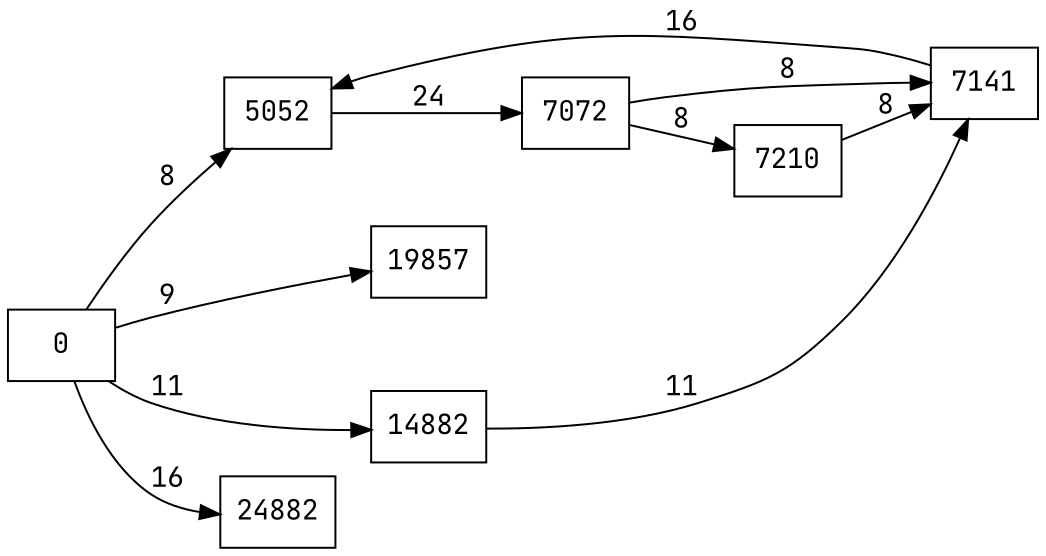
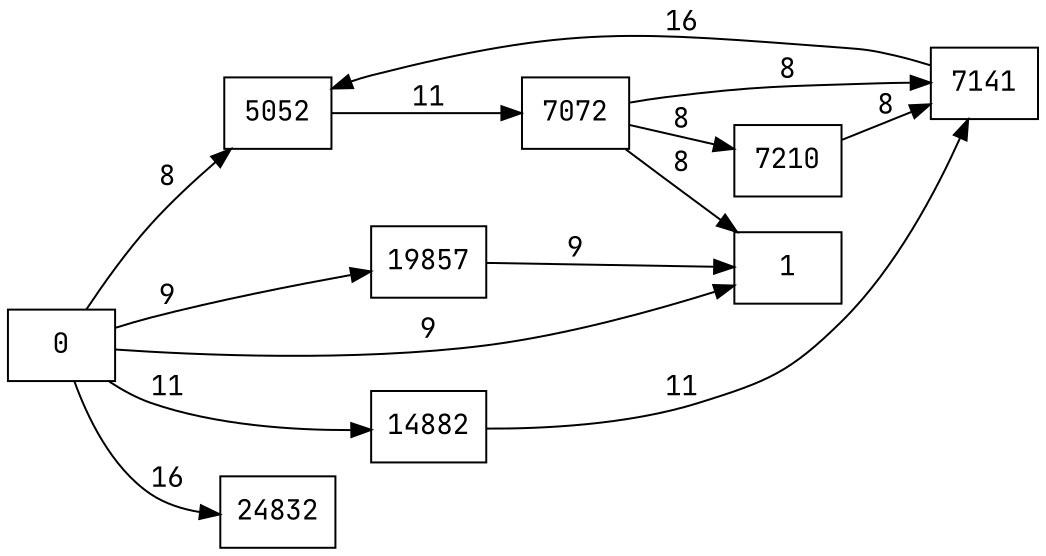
(429, 98) -> (429, 98)
none -> (788, 268)
(278, 512) -> (278, 512)
